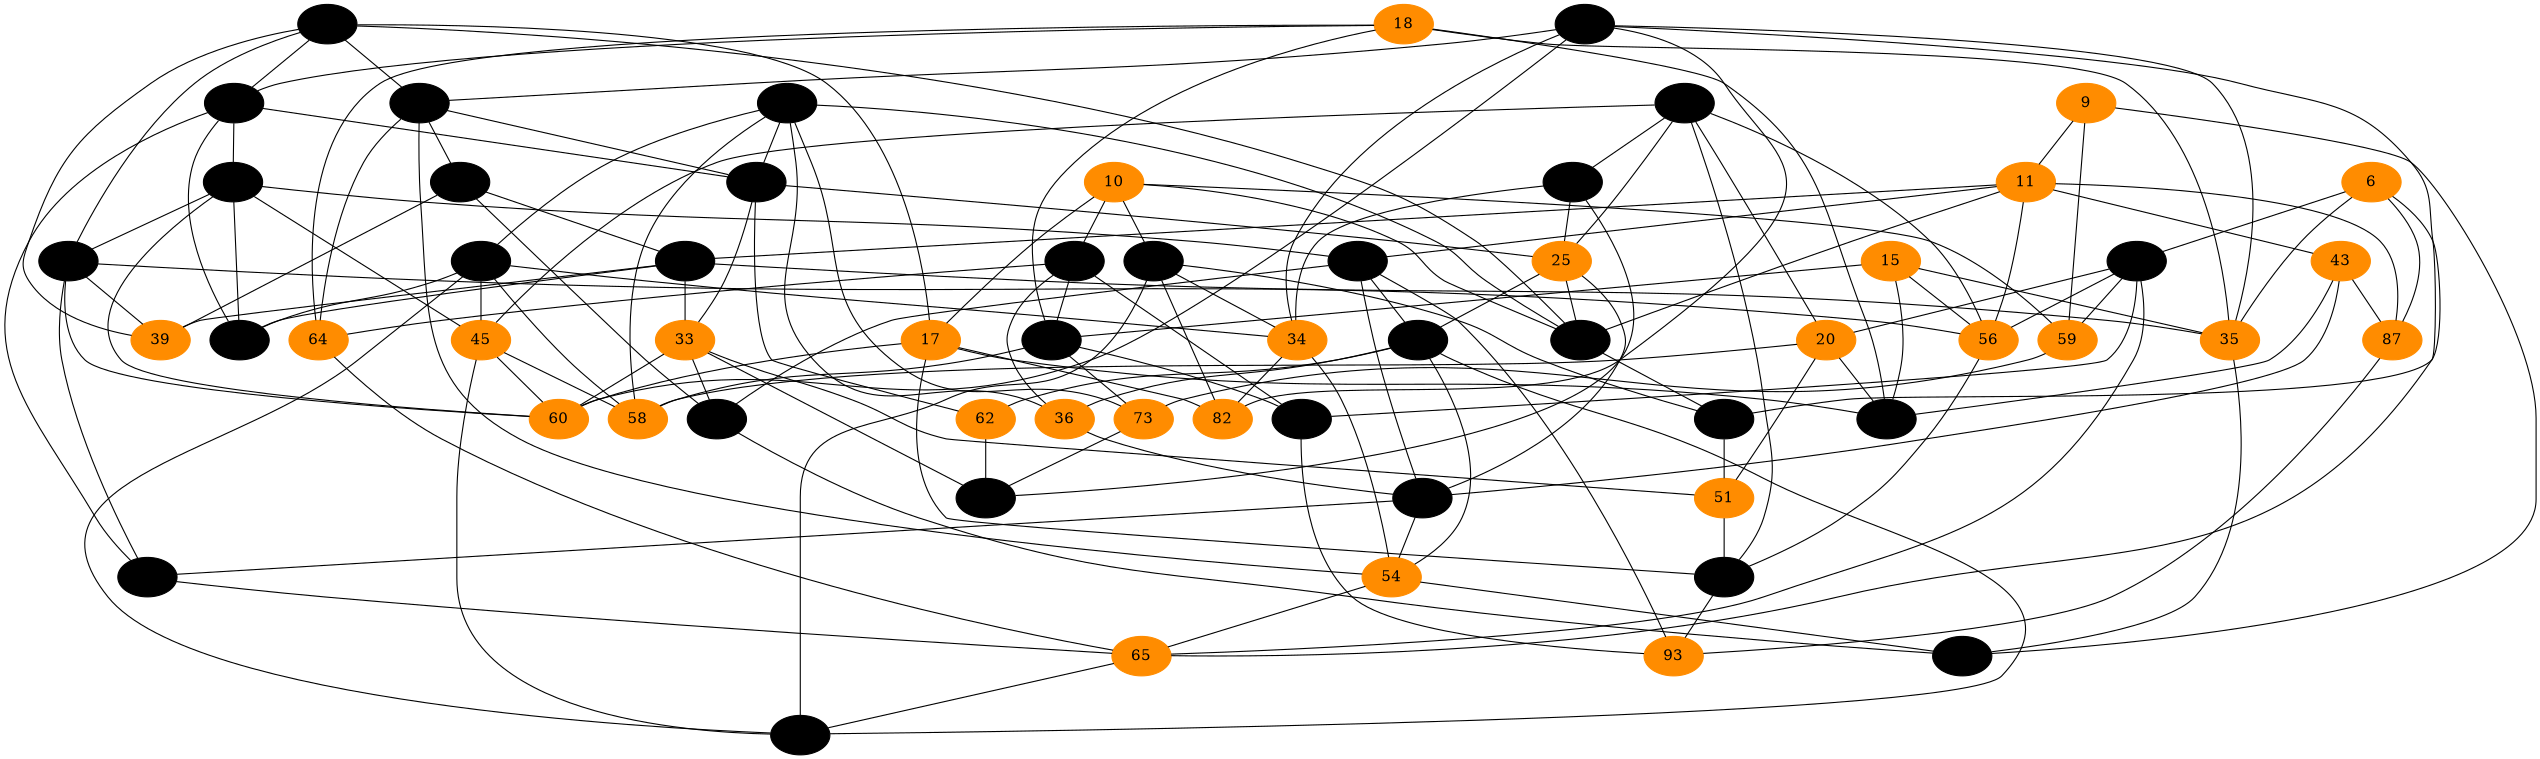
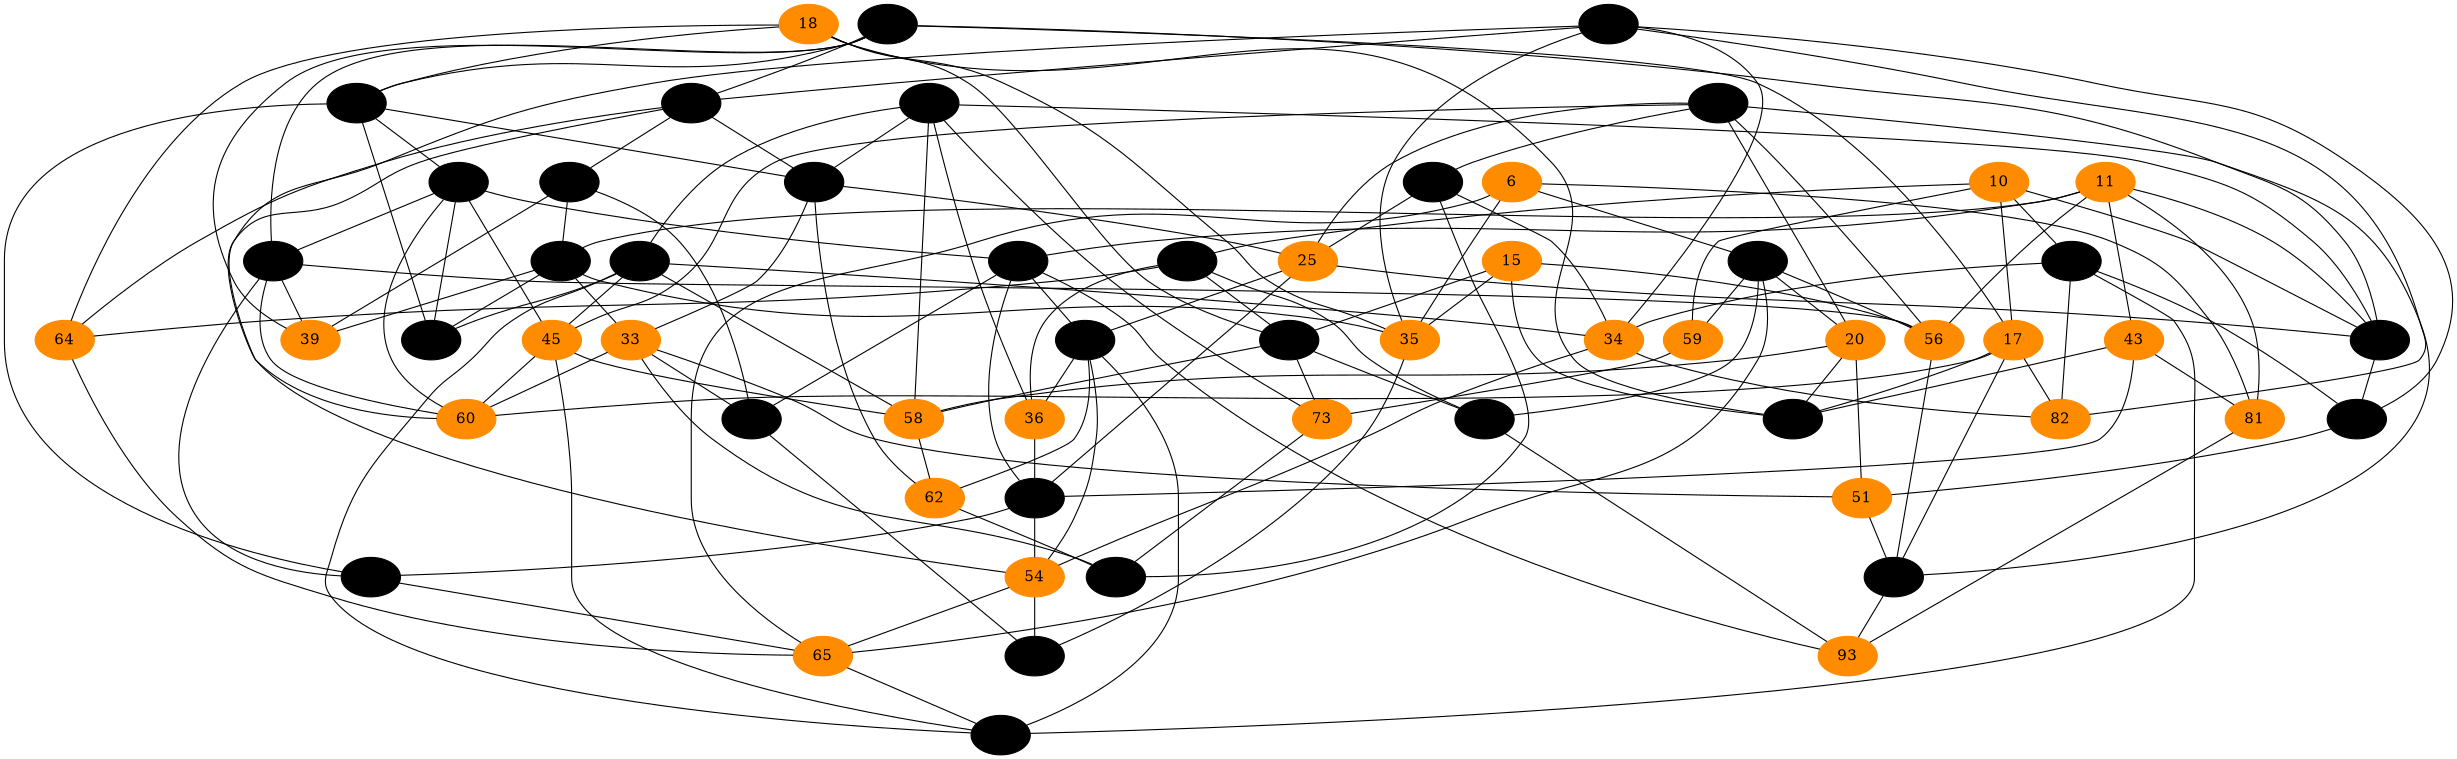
(2086, 103) -> none
(2392, 340) -> (2255, 419)
none -> (924, 459)
